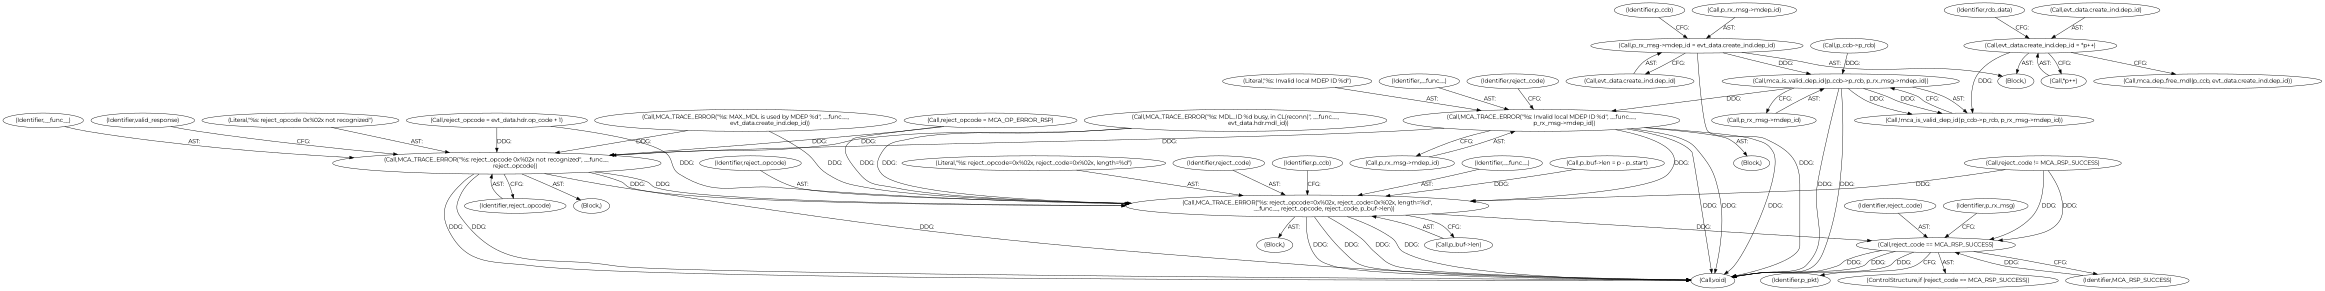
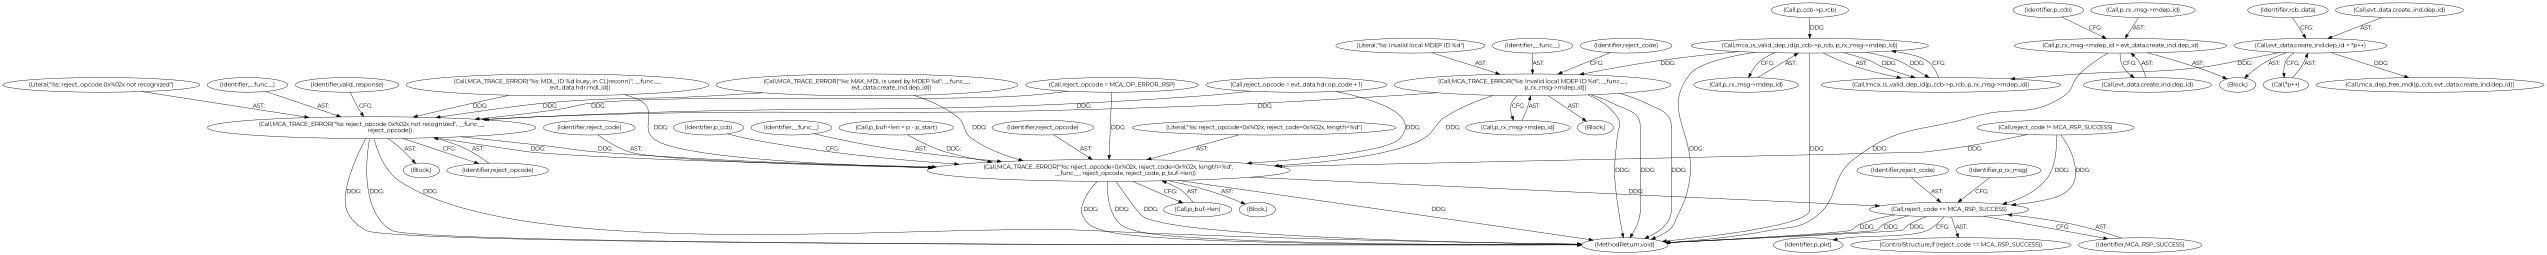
(1765, 63) -> none
(2141, 63) -> (2382, 63)
(2012, 263) -> (2102, 227)
(1713, 281) -> (1625, 245)
